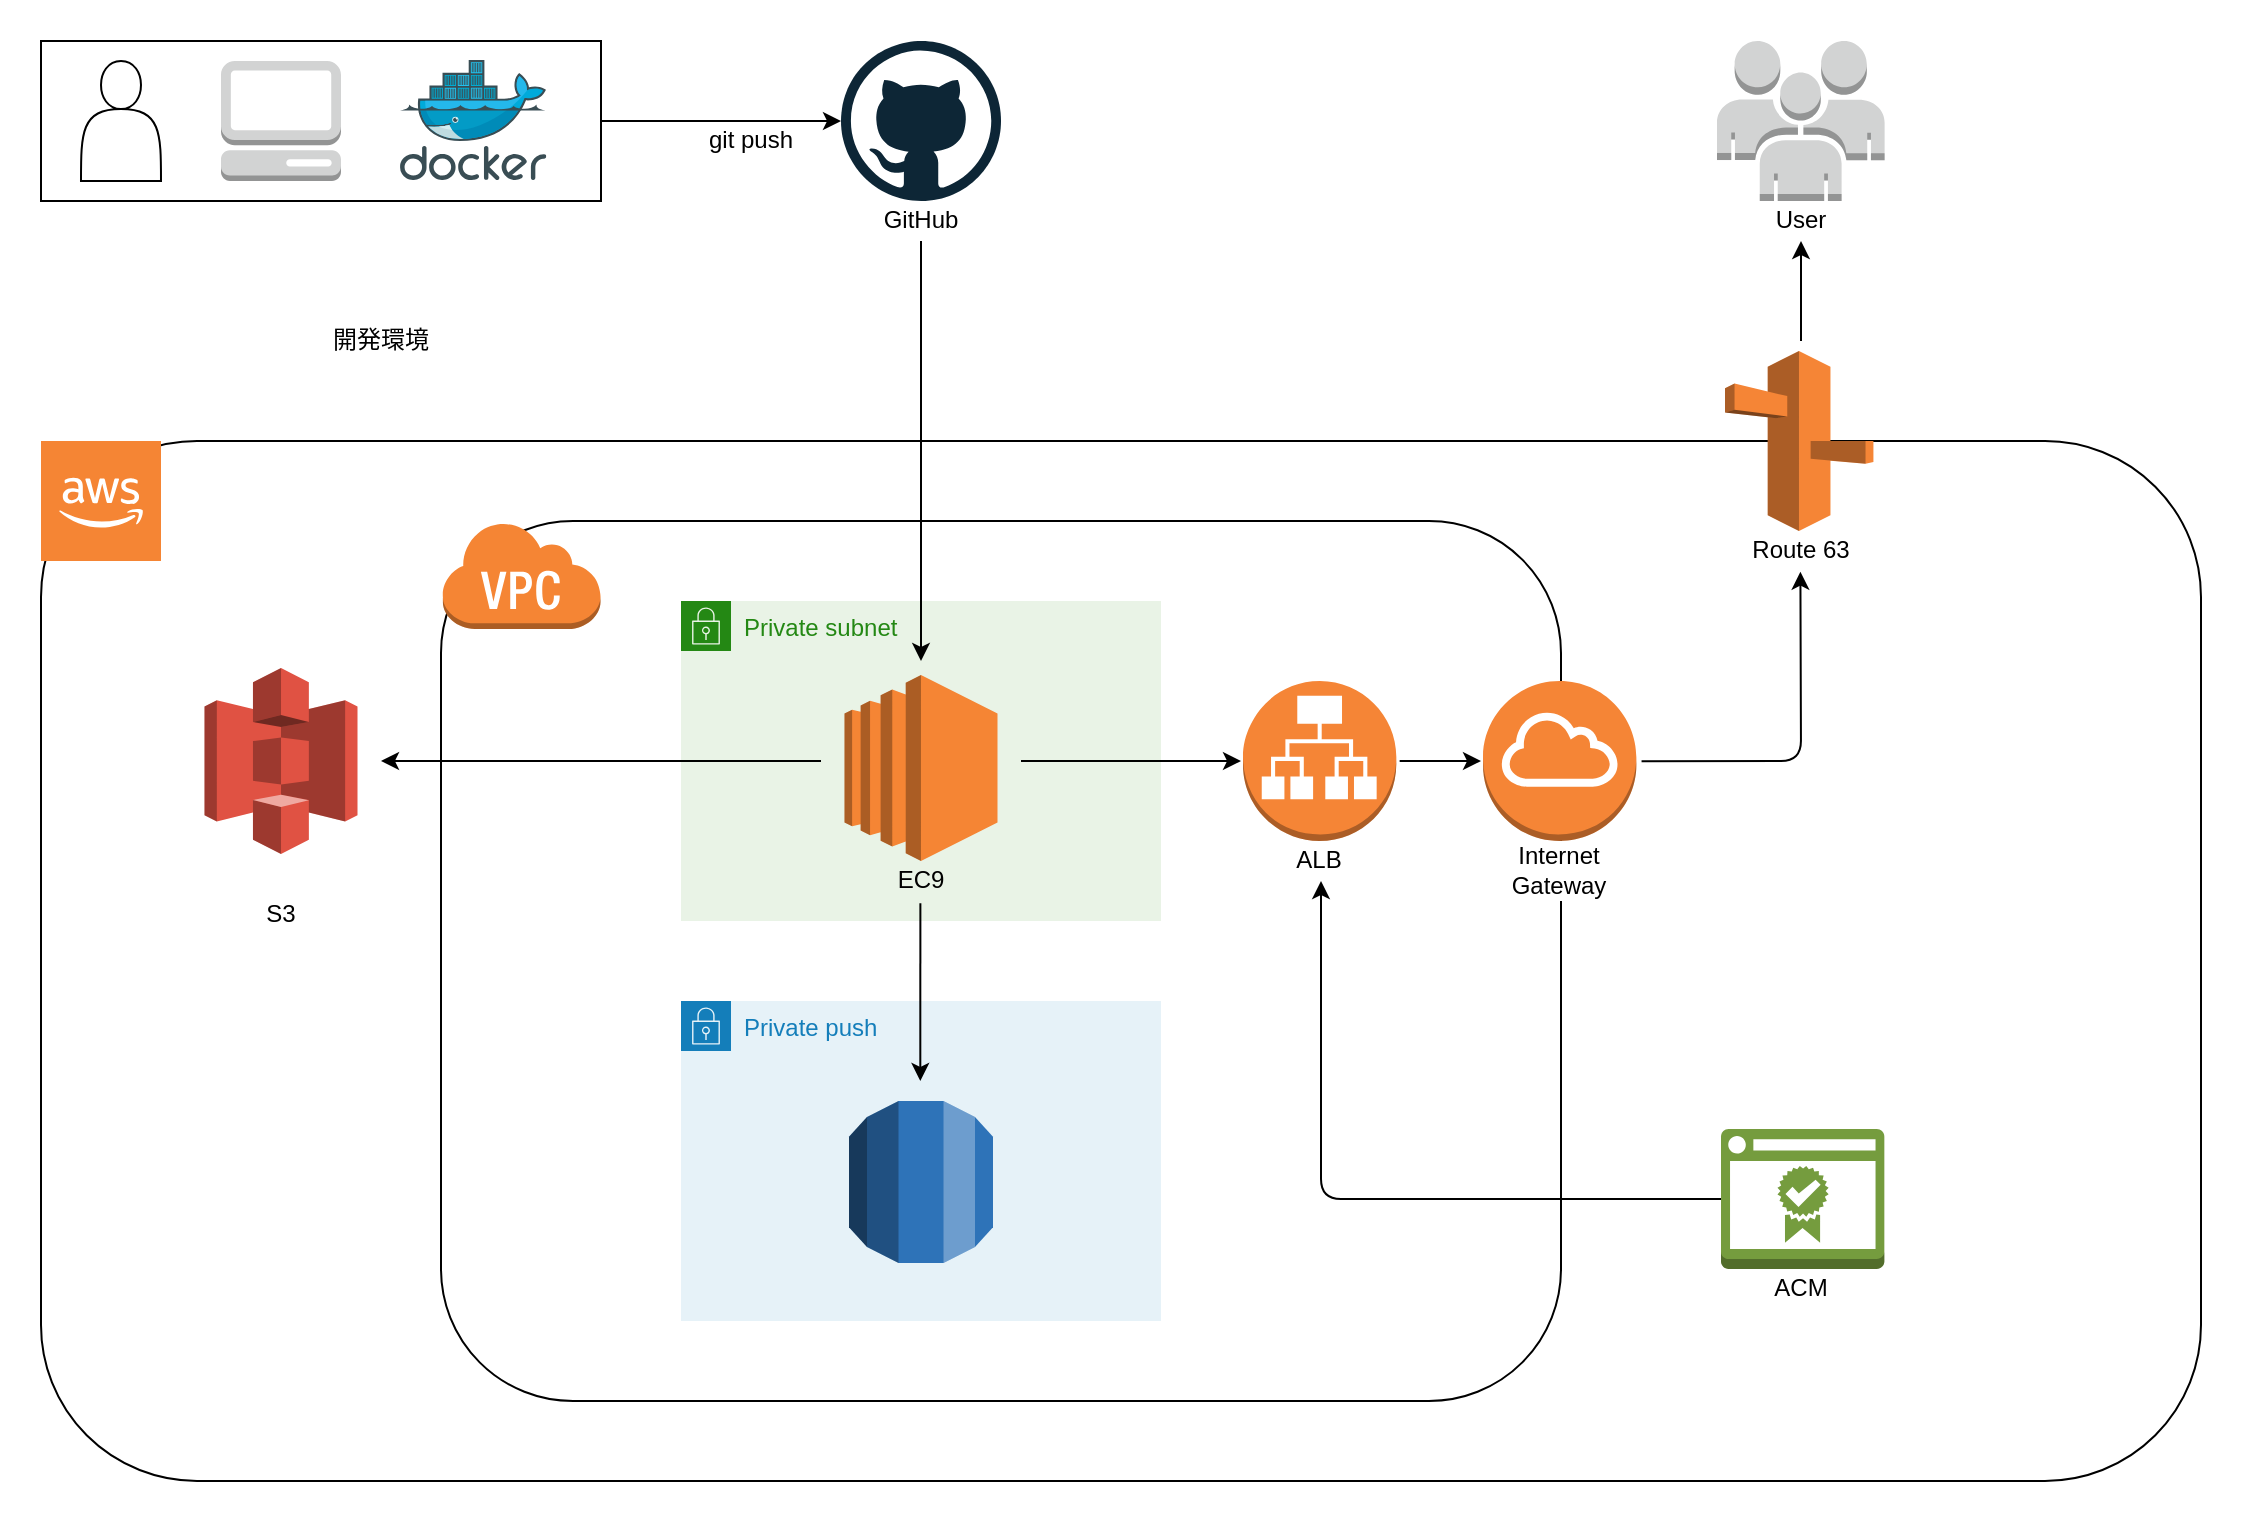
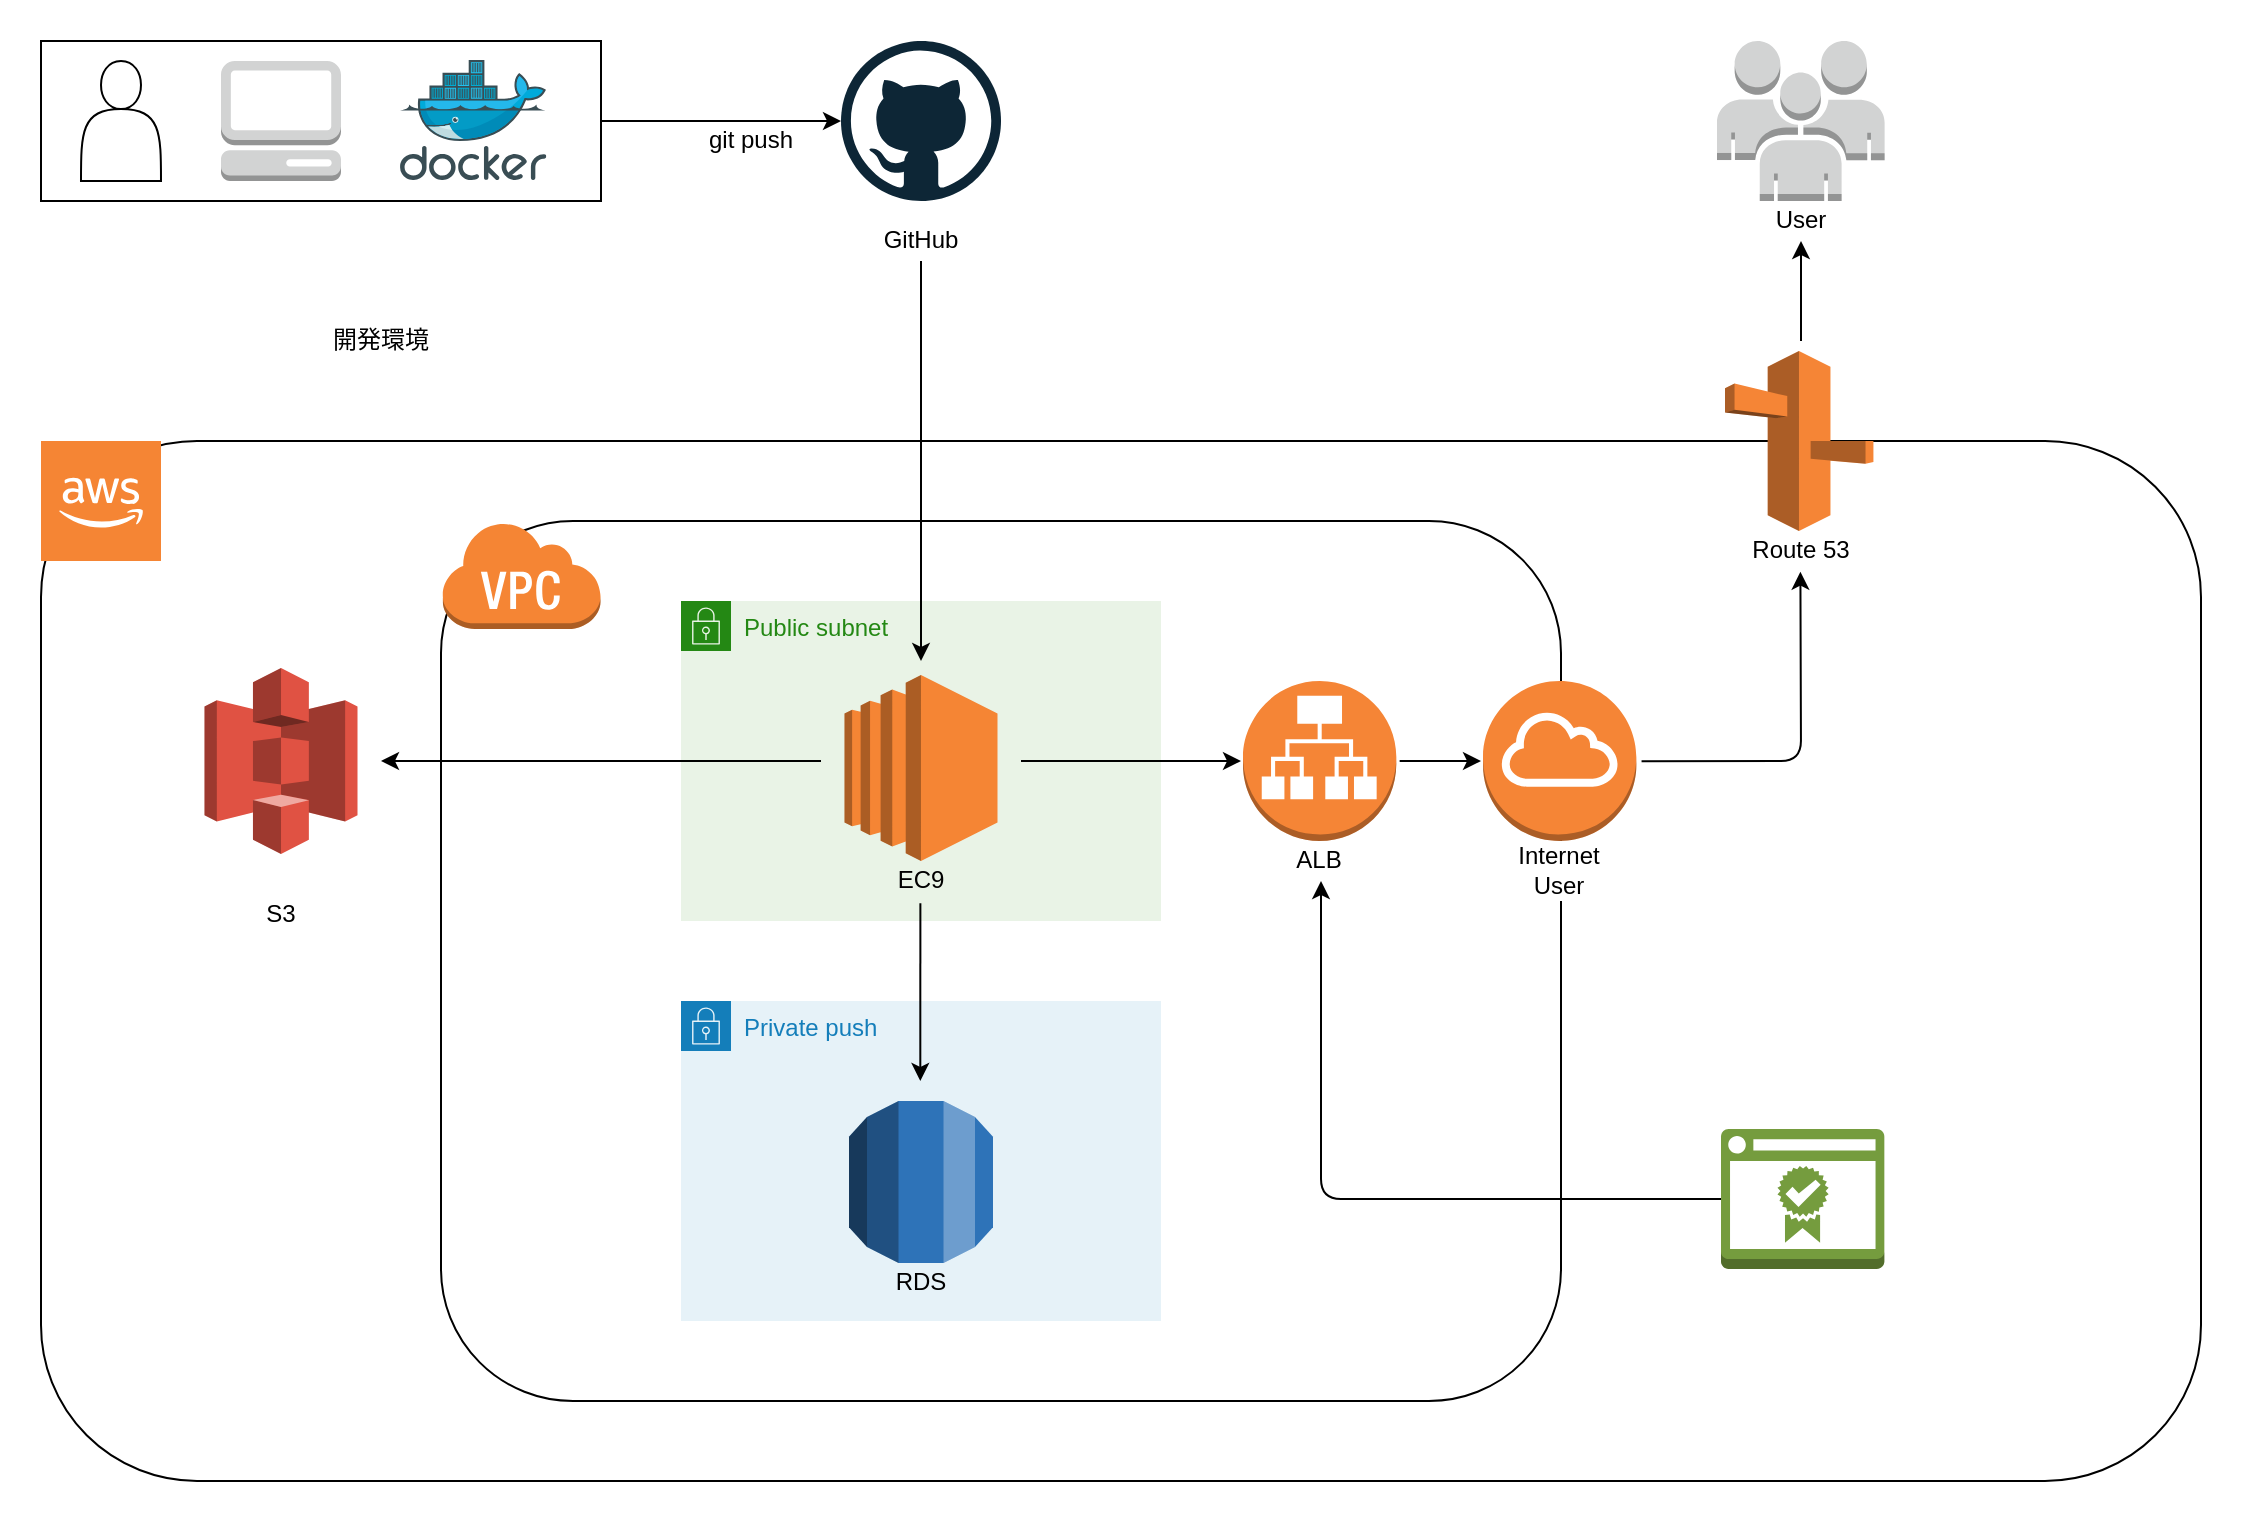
(921, 221) -> (921, 241)
(1802, 551) -> (1802, 551)
(833, 629) -> (823, 629)
(1560, 871) -> (1560, 871)
none -> (921, 1283)
(1801, 1289) -> none
